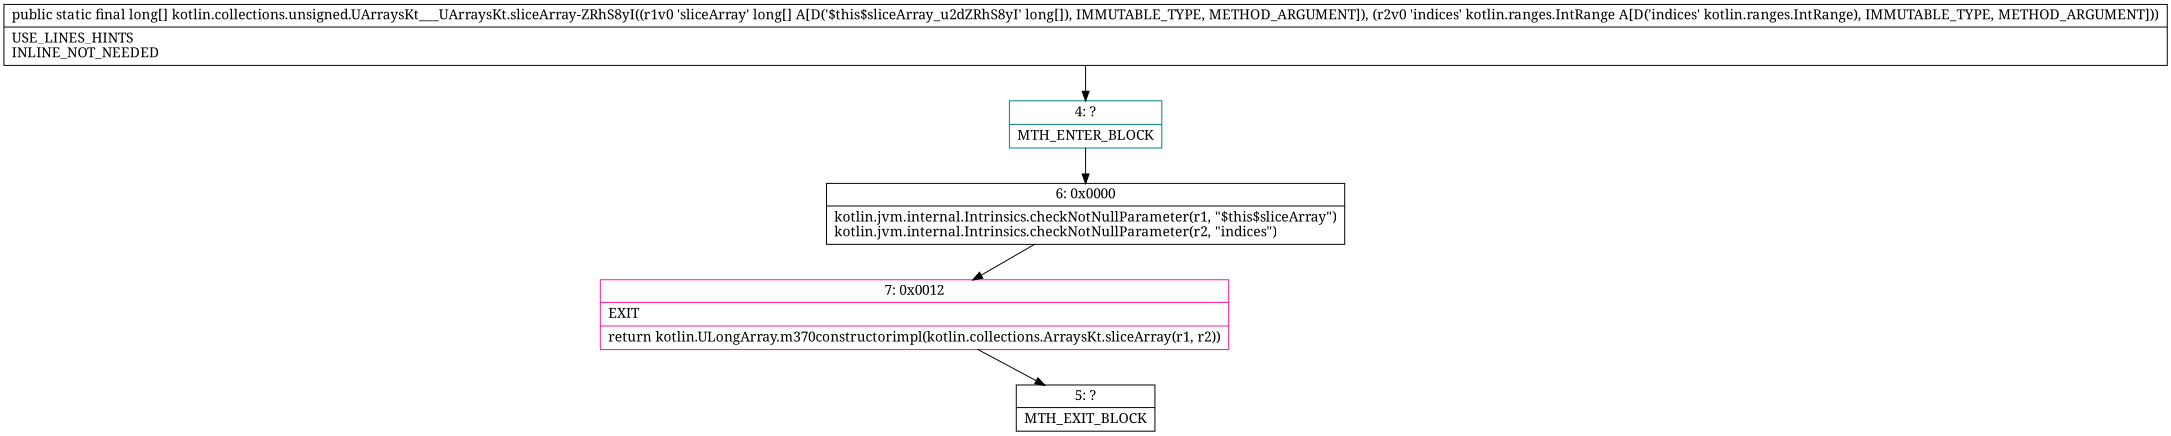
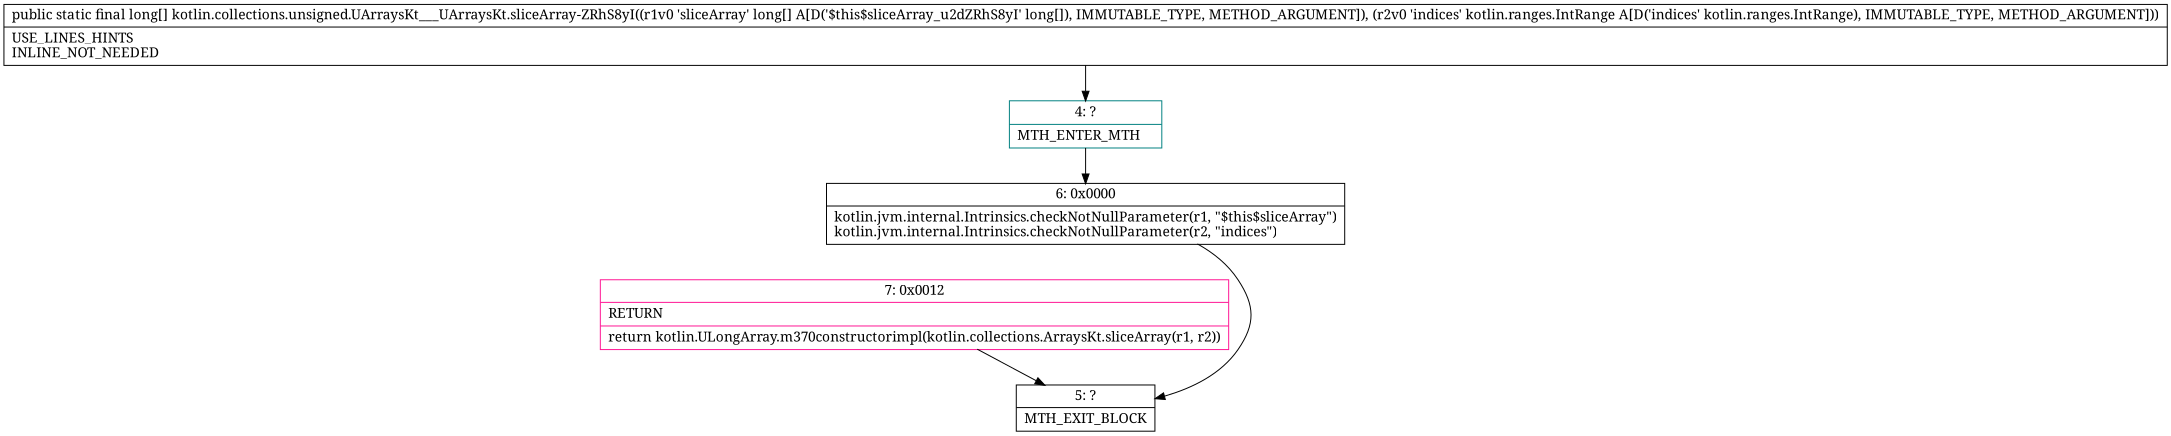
(1086, 136) -> (1079, 136)
(1008, 260) -> (1248, 331)
(624, 314) -> (636, 314)
